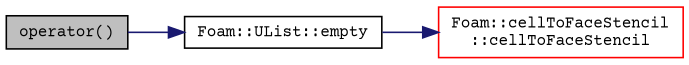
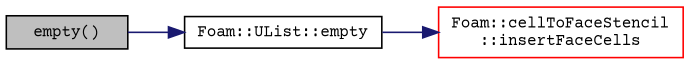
(67, 32) -> (67, 32)
(561, 32) -> (561, 32)
